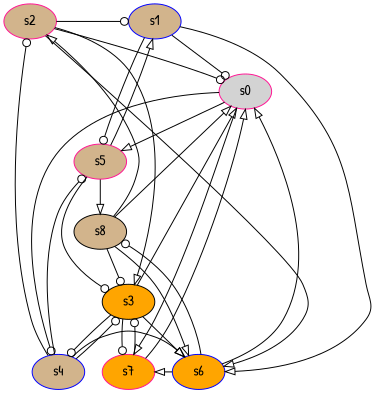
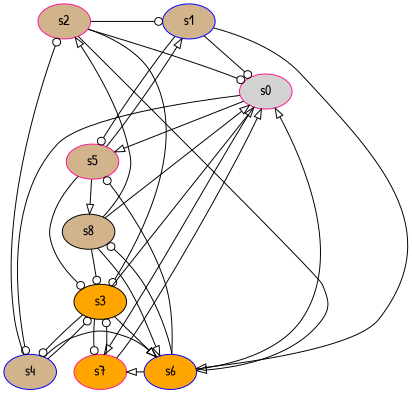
(150, 121) -> (165, 141)
(48, 265) -> (156, 259)
